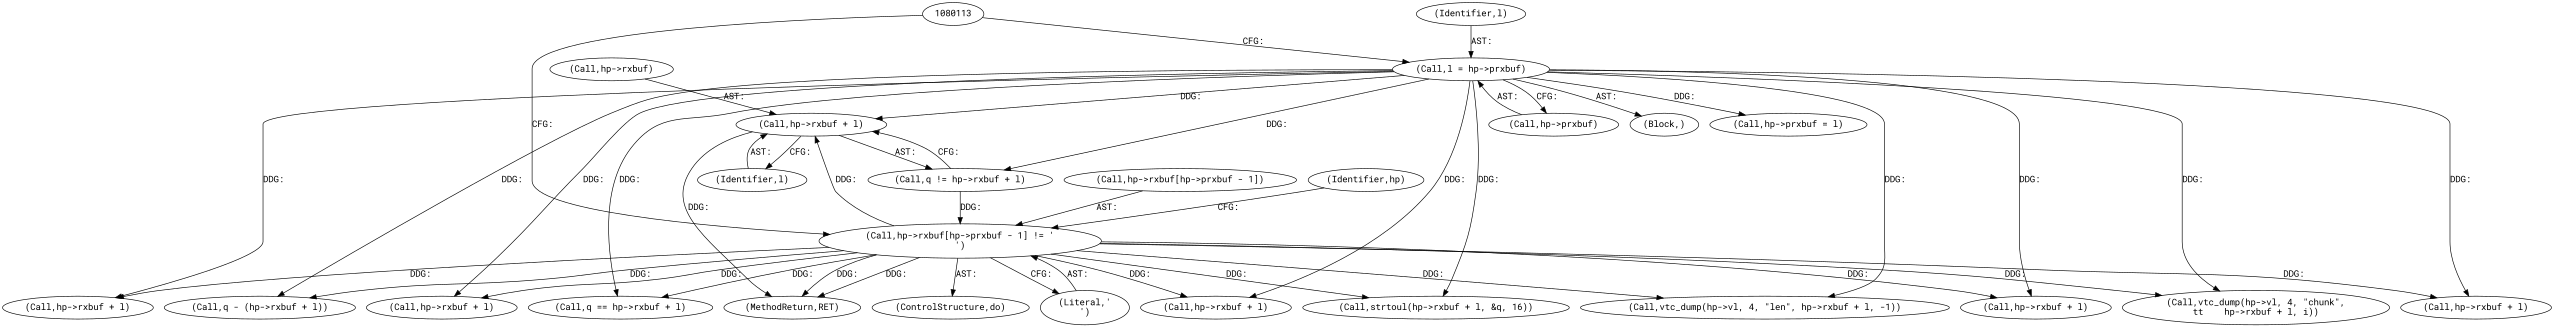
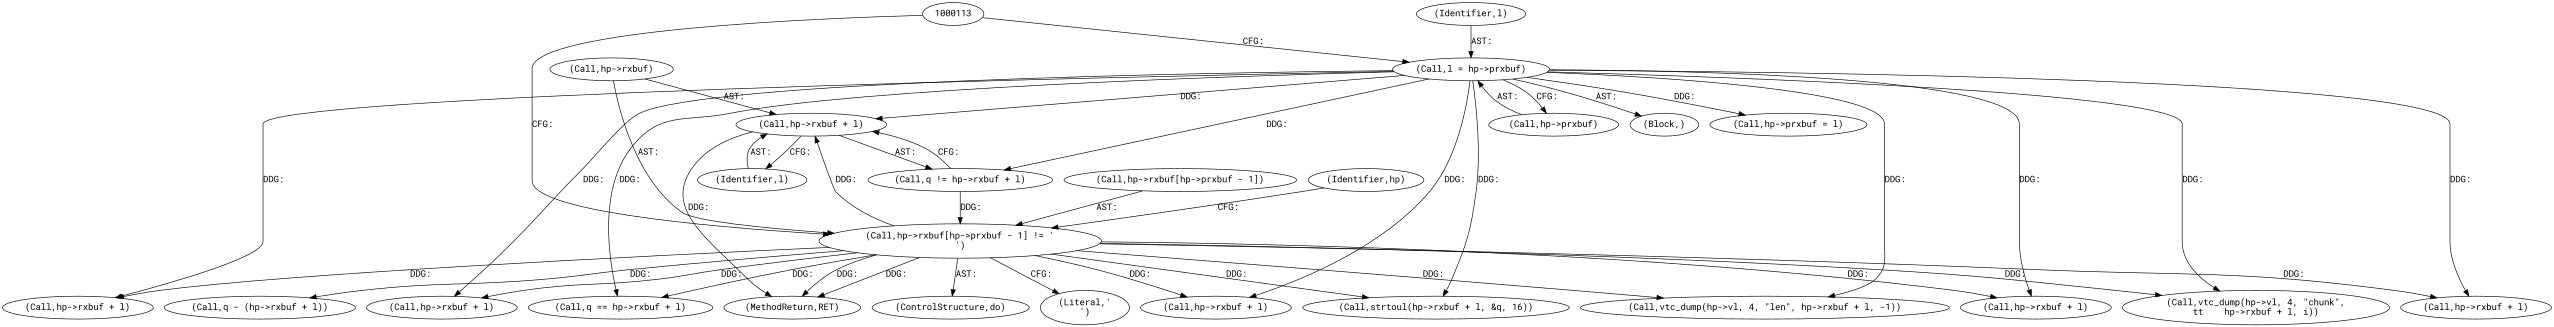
(953, 14) -> (953, 14)
(813, 81) -> none
(1060, 271) -> (680, 211)
